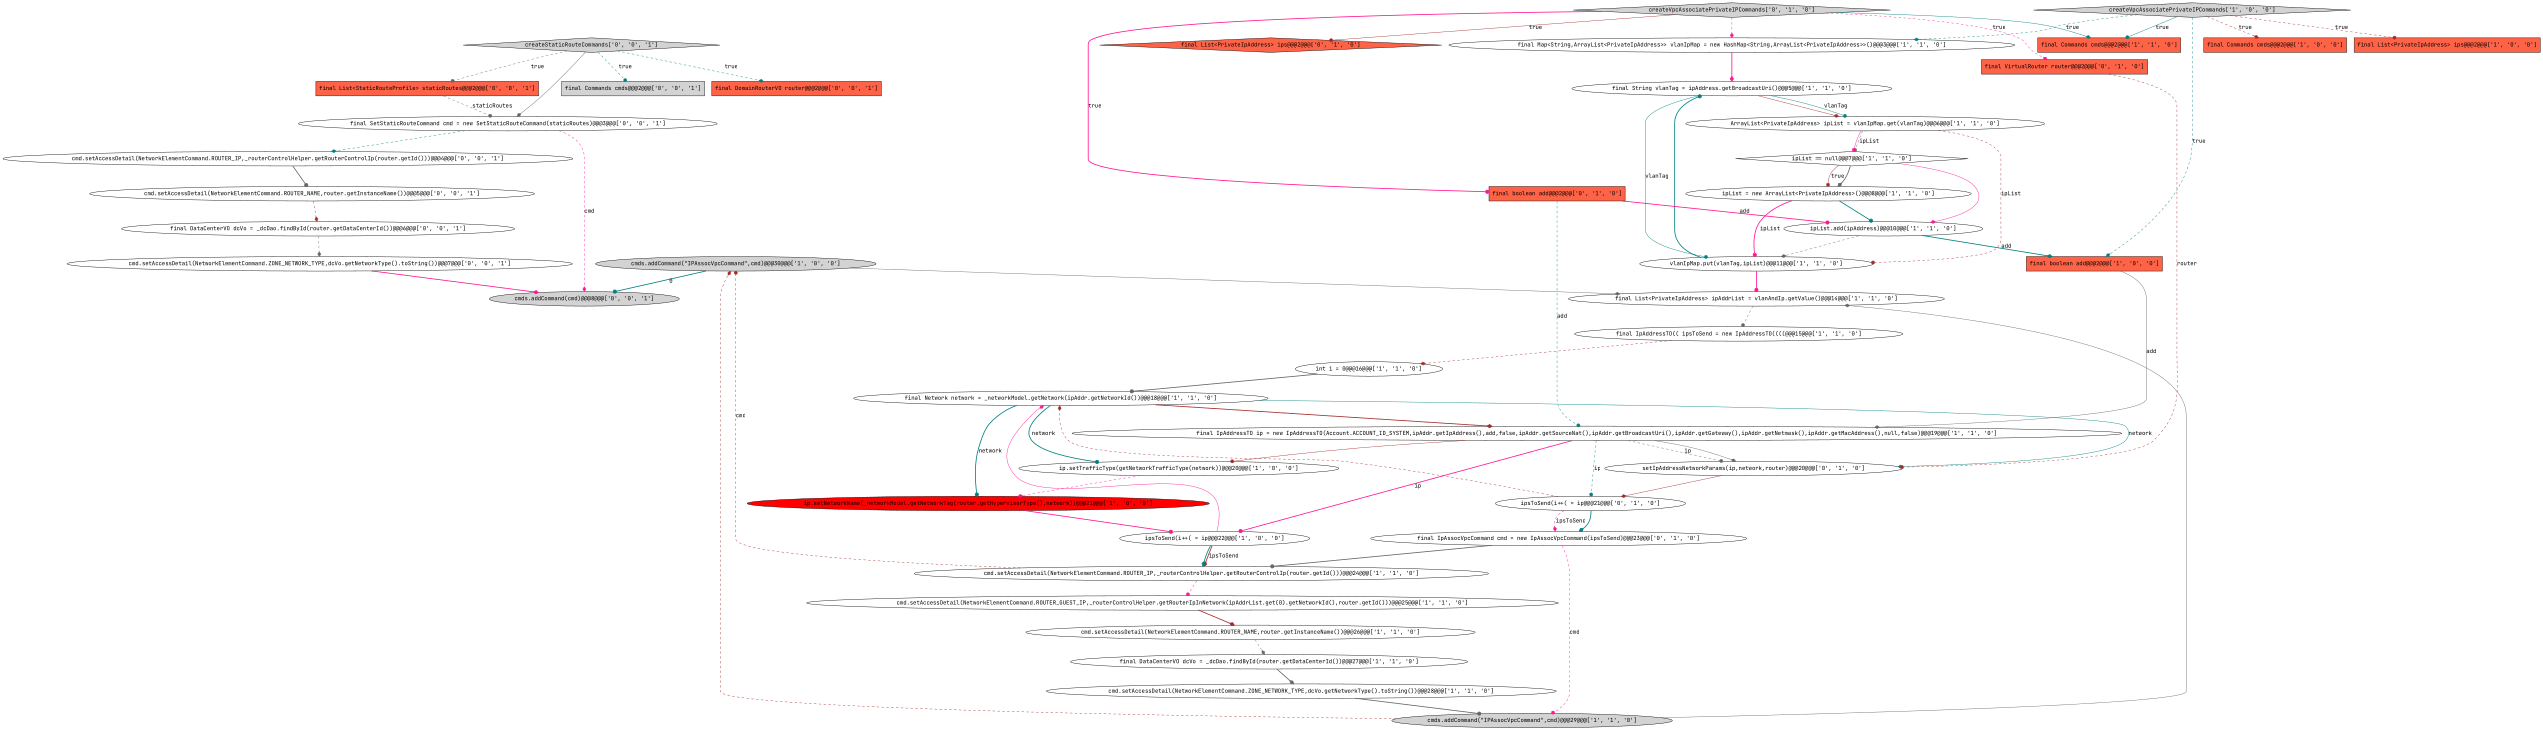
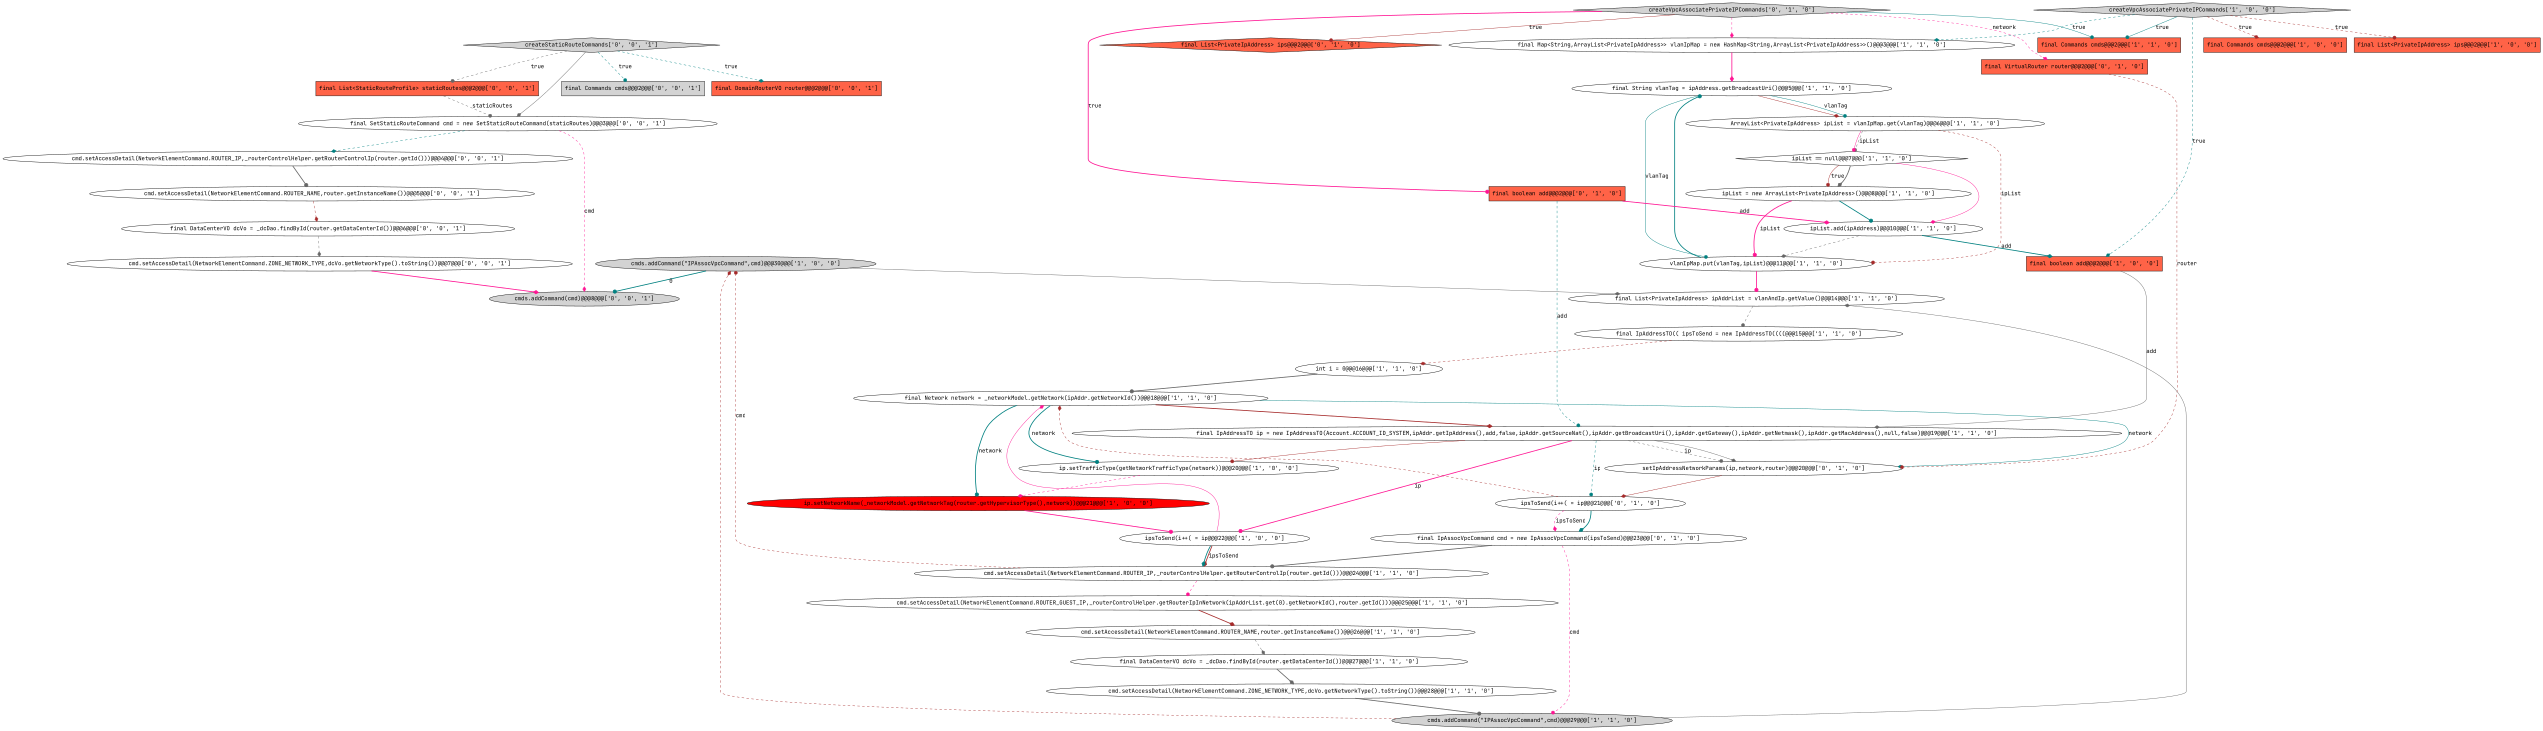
(1962, 17) -> (1970, 17)
(1999, 28) -> (2004, 28)
(1724, 212) -> (1723, 212)
